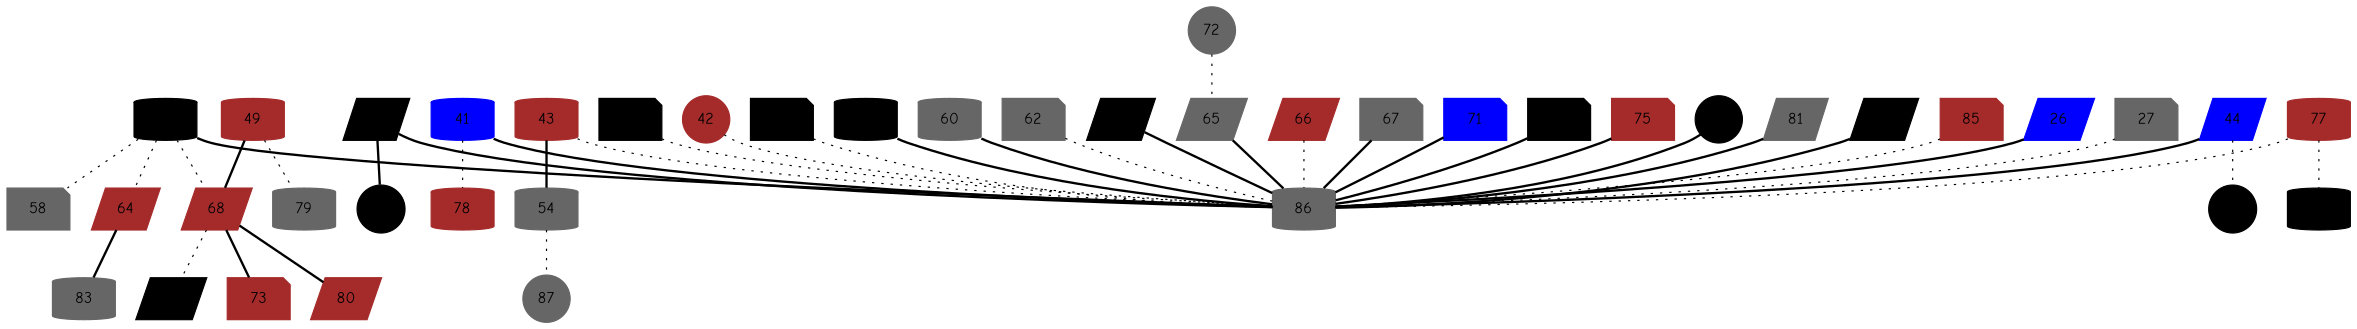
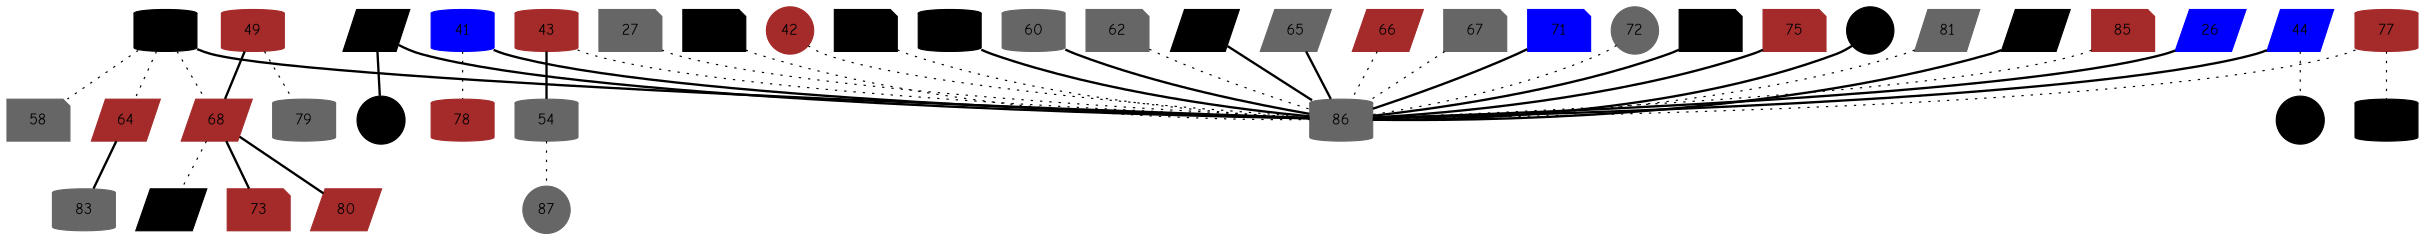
(1212, 76) -> (1497, 89)
(1348, 164) -> (1407, 76)
(1584, 182) -> (1741, 91)
